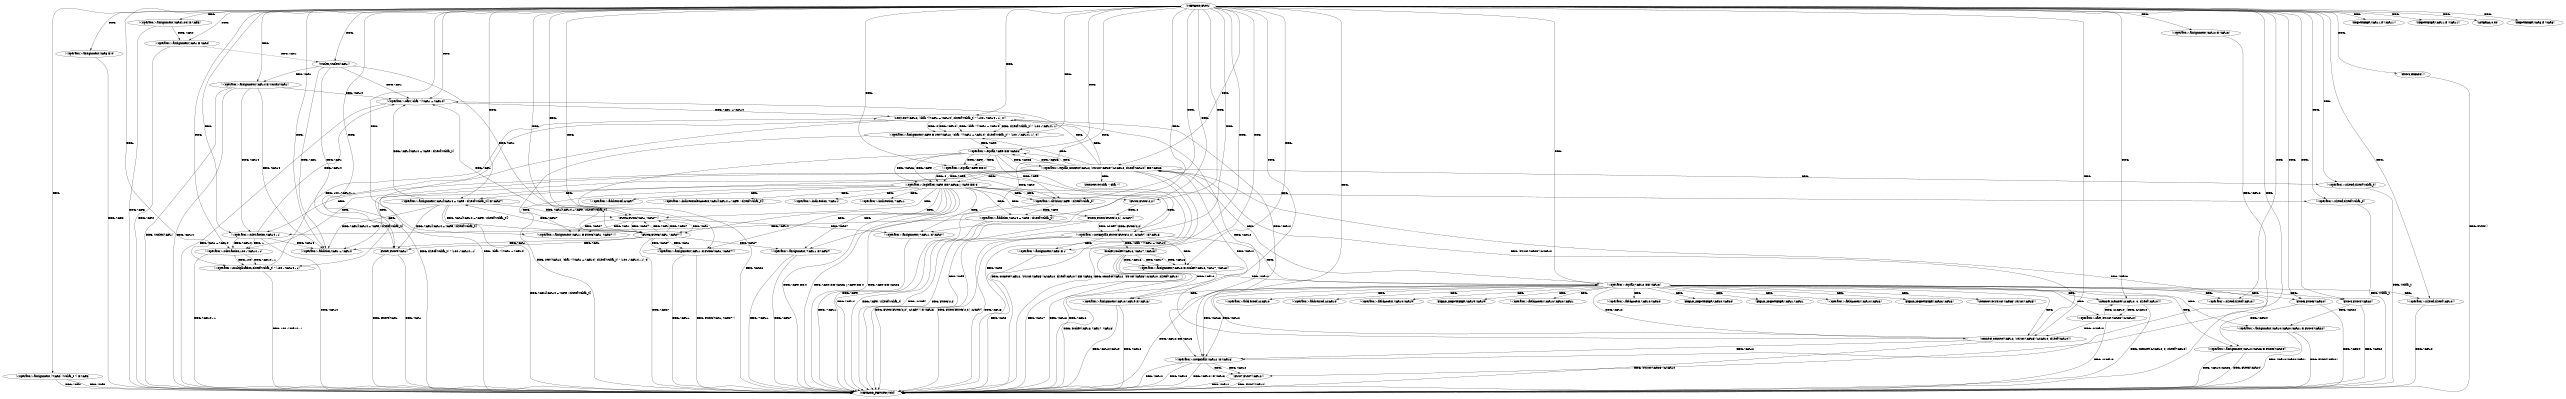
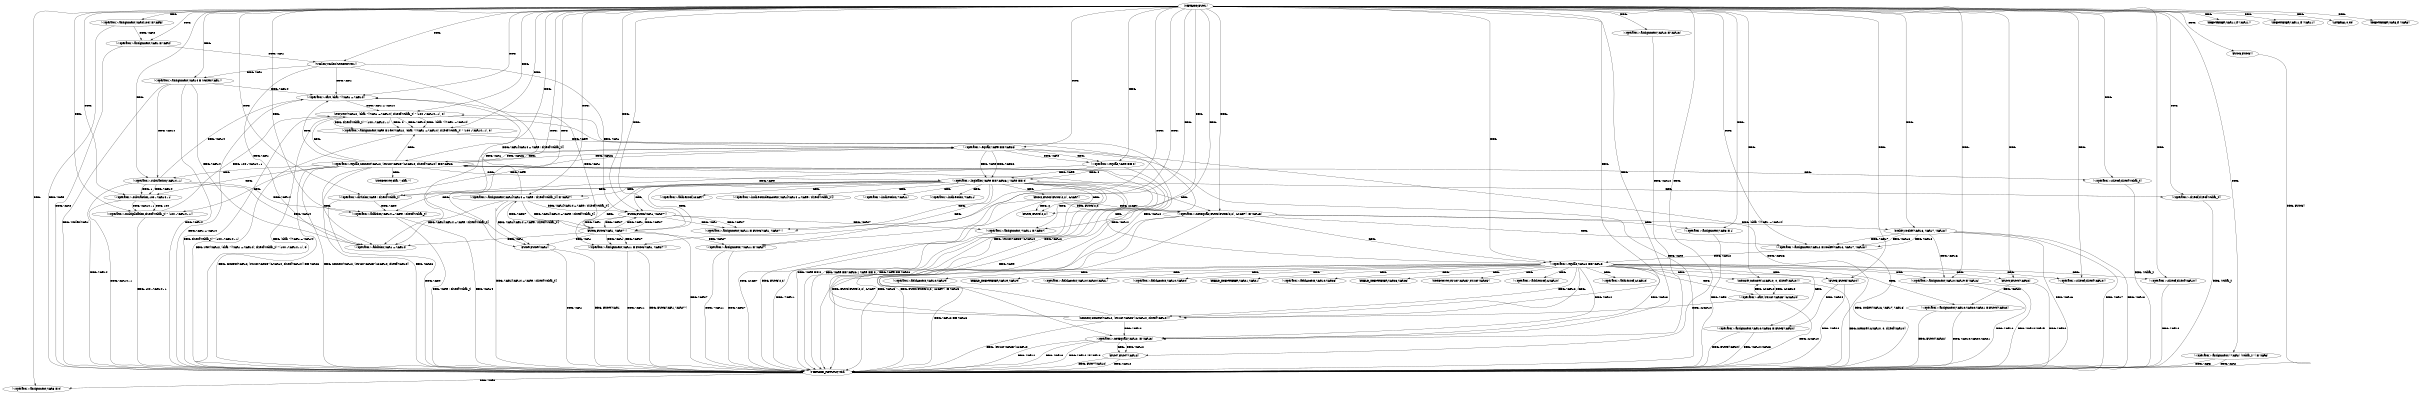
(334, 64) -> (336, 64)
(2413, 75) -> (2242, 54)
(1127, 209) -> (1040, 204)
(630, 230) -> (272, 201)
(1709, 302) -> none
(127, 386) -> (437, 381)
